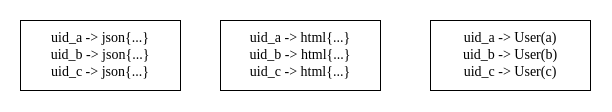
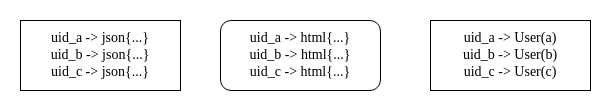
(301, 56) -> (301, 56)
